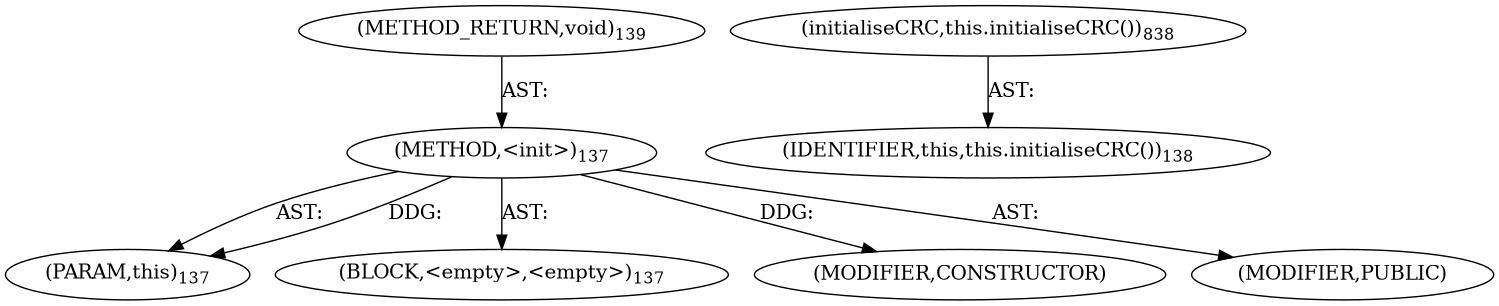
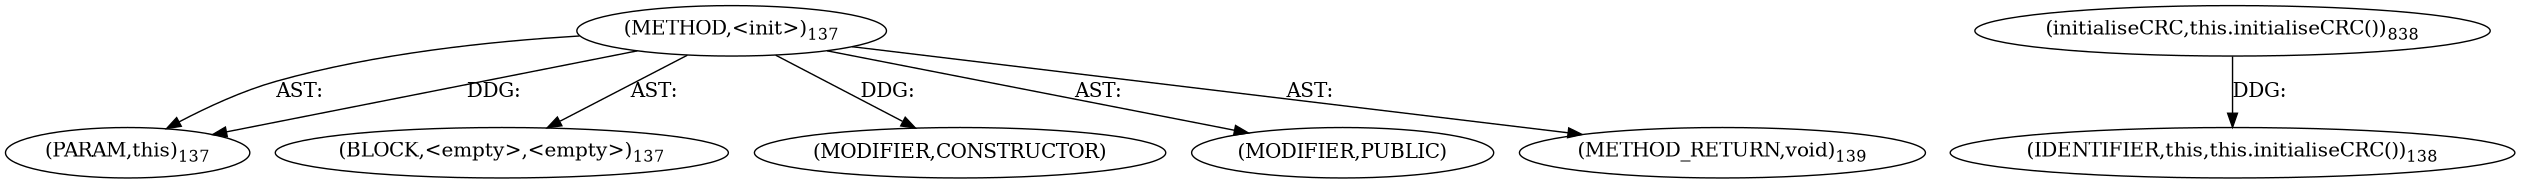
(502, 85) -> (1210, 90)
(1015, 92) -> (2263, 92)
